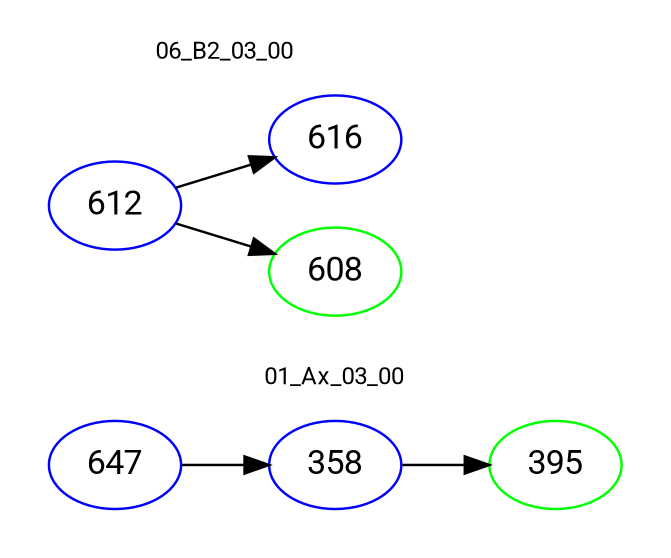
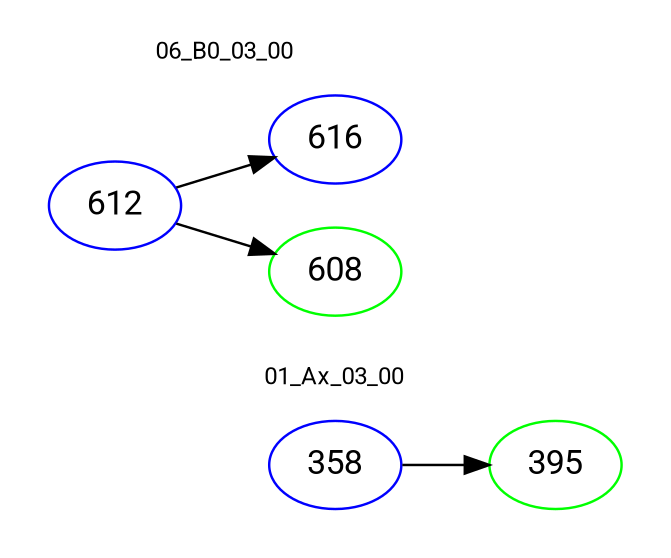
(225, 53) -> (225, 53)
(115, 465) -> none
